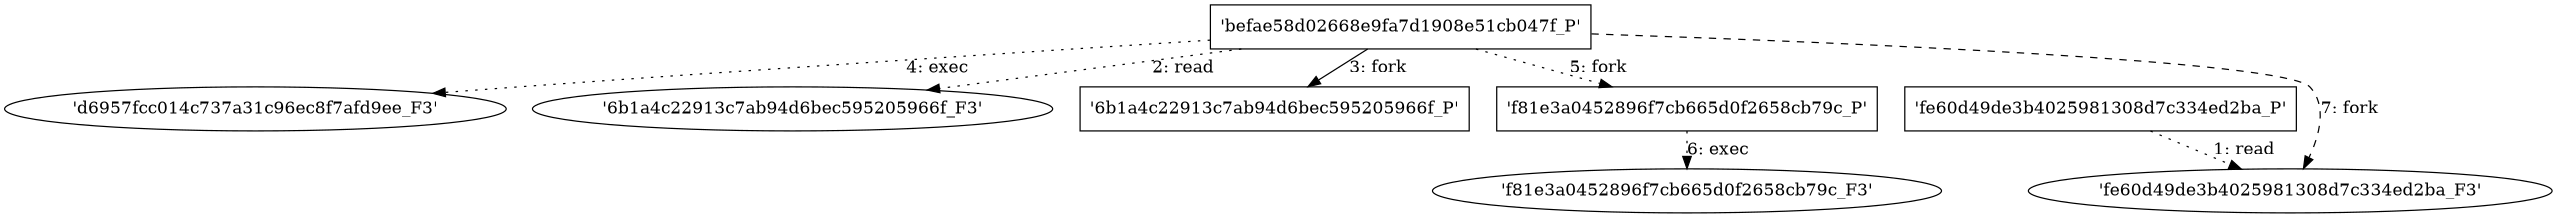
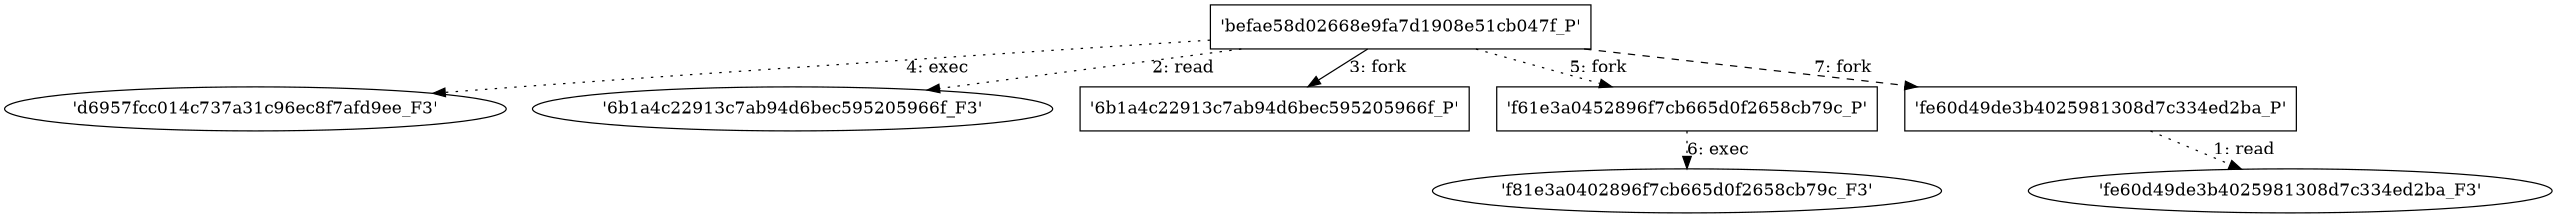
(1989, 51) -> (1744, 67)
(1687, 109) -> (1687, 109)
(1687, 191) -> (1687, 191)
